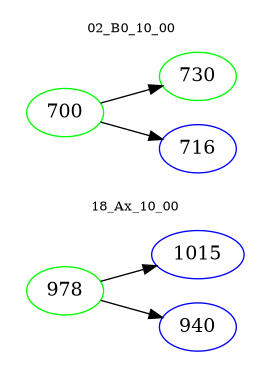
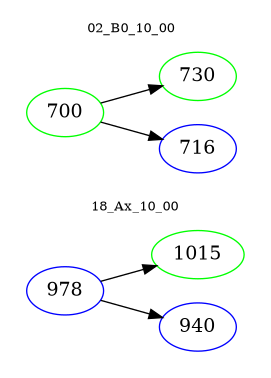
(198, 255) -> (198, 255)
(65, 291) -> (65, 291)
